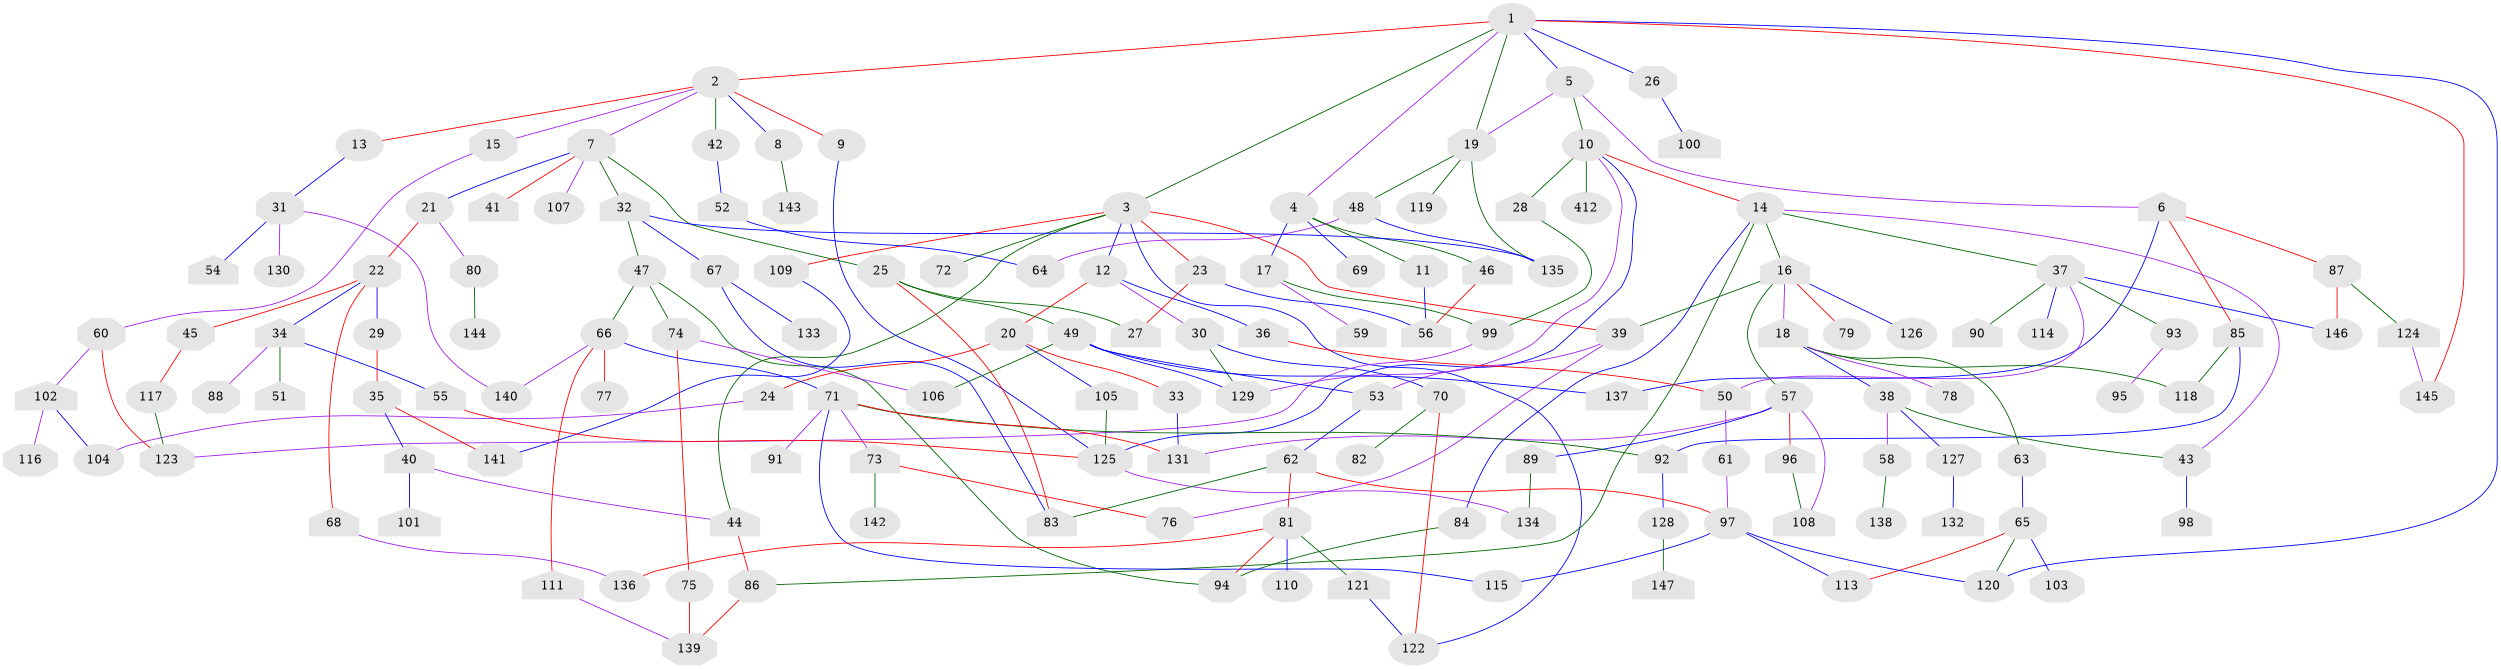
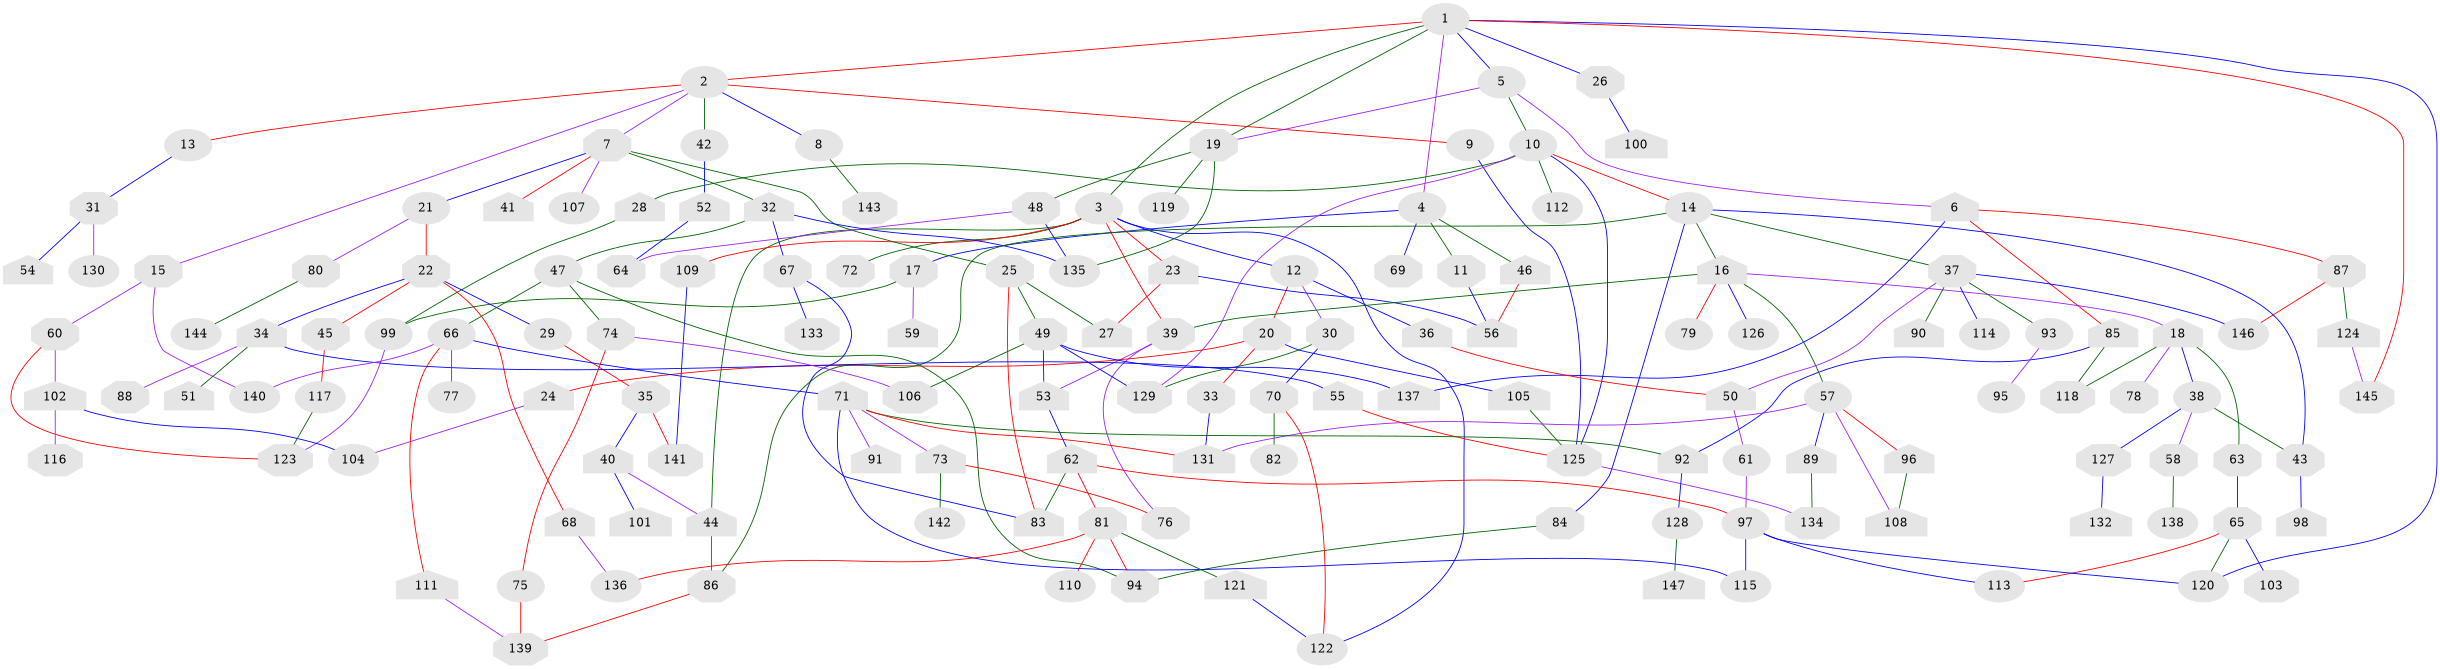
(1586, 208) -> (1558, 208)
(2115, 249) -> (2068, 245)
(421, 274) -> (170, 355)
(1287, 554) -> (1086, 555)
